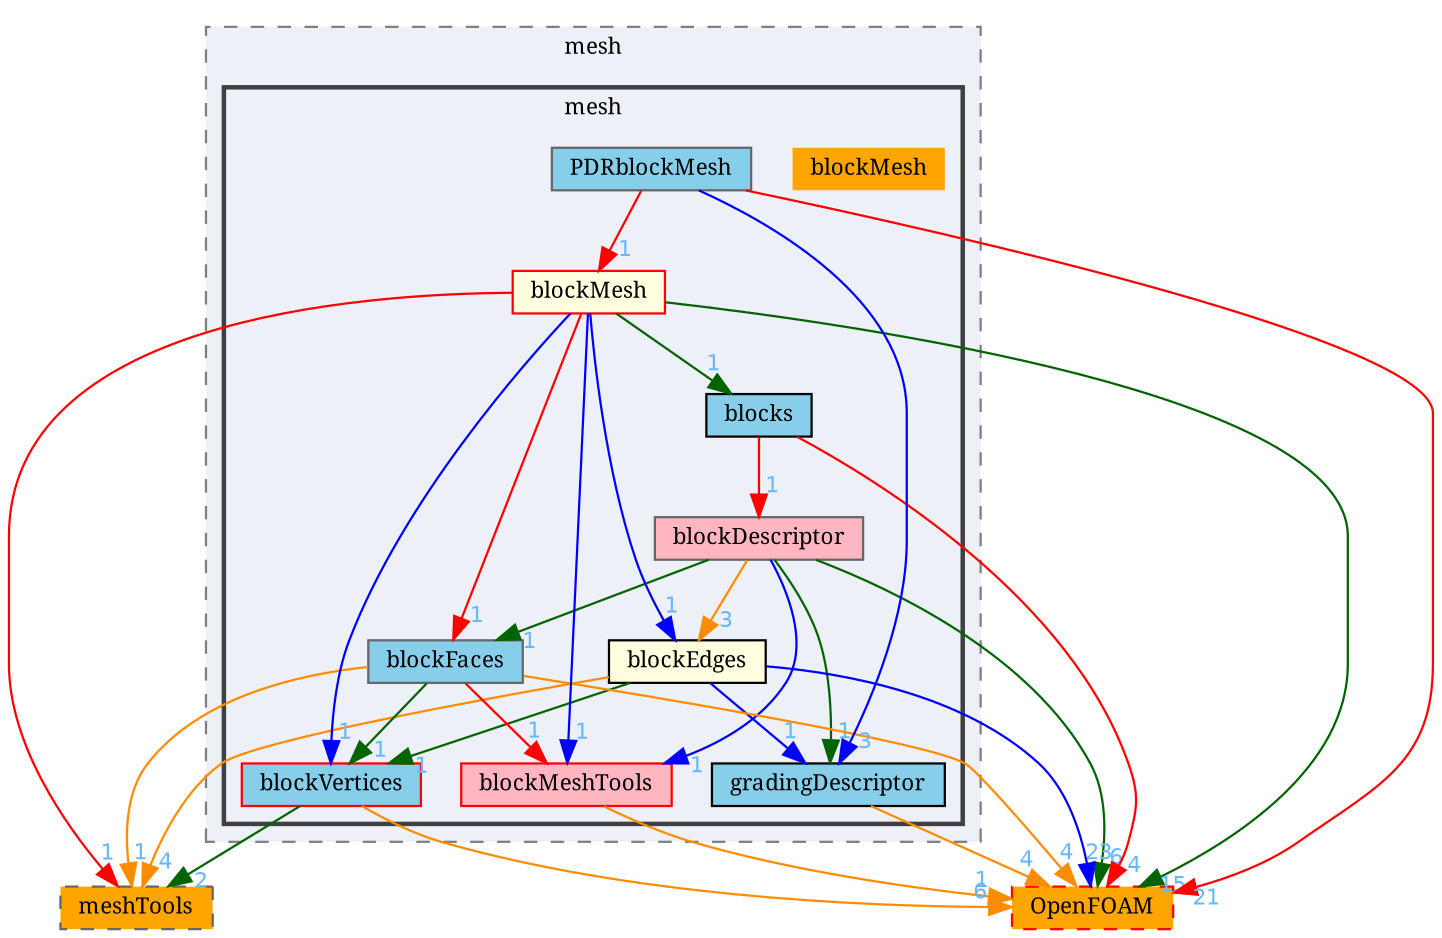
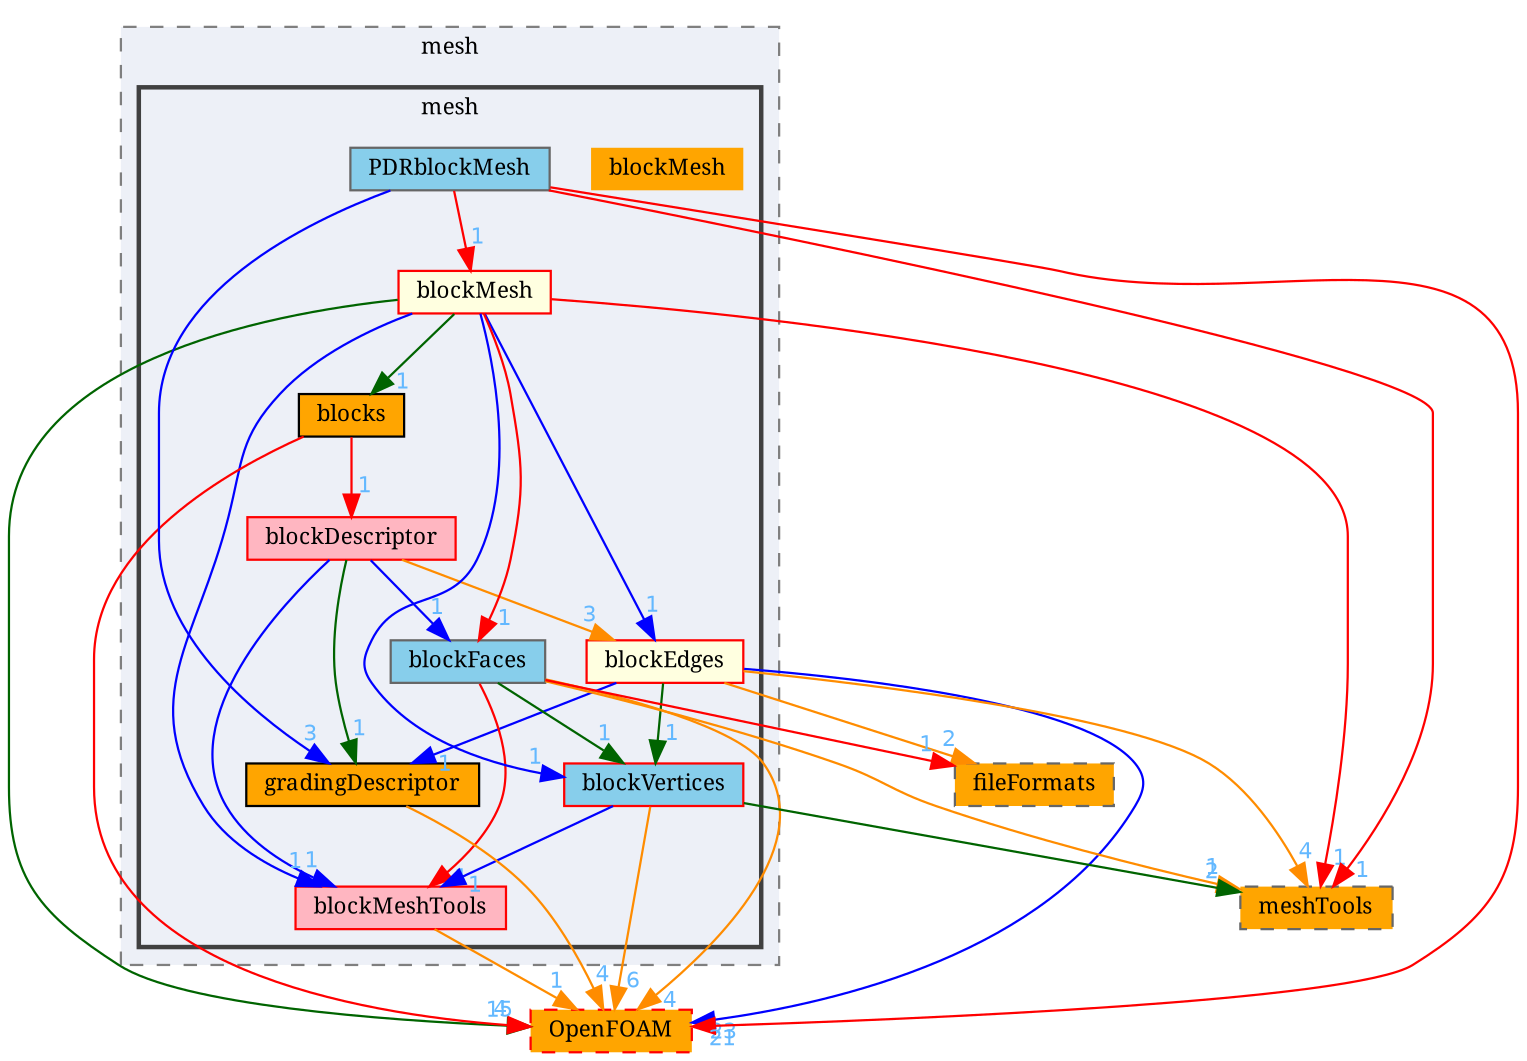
none -> (1229, 338)
(759, 415) -> (352, 415)
(759, 538) -> (352, 538)
(613, 596) -> (402, 592)
(687, 662) -> (665, 662)
(1011, 670) -> none
(828, 785) -> (363, 785)
none -> (1034, 785)
none -> (538, 841)
